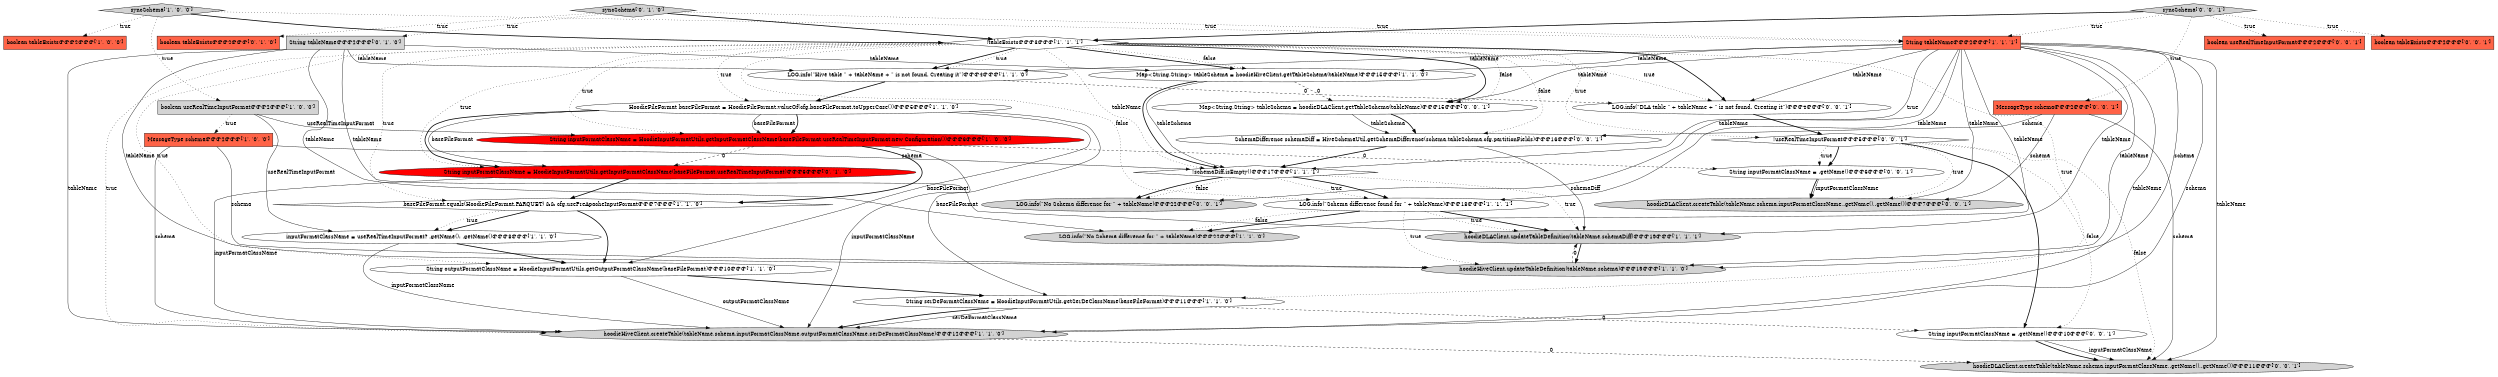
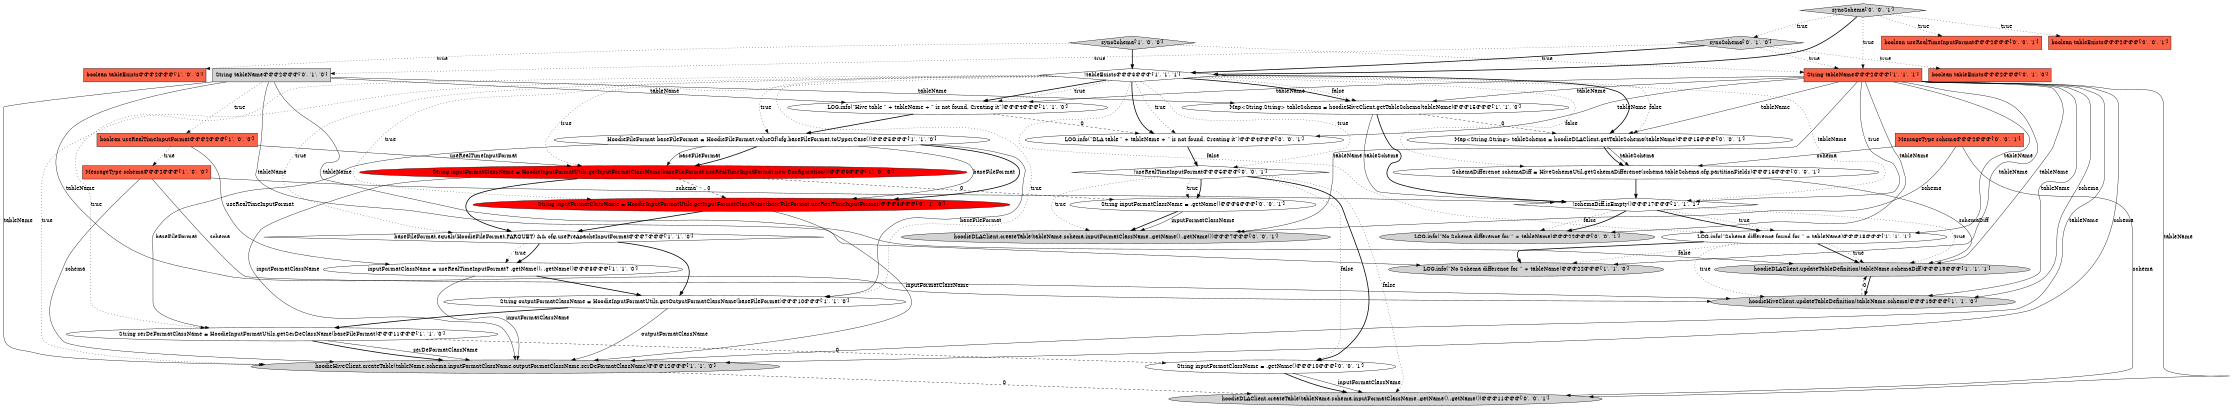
(168, 68) -> (226, 106)
(2152, 72) -> (1798, 23)
(238, 108) -> (177, 140)
